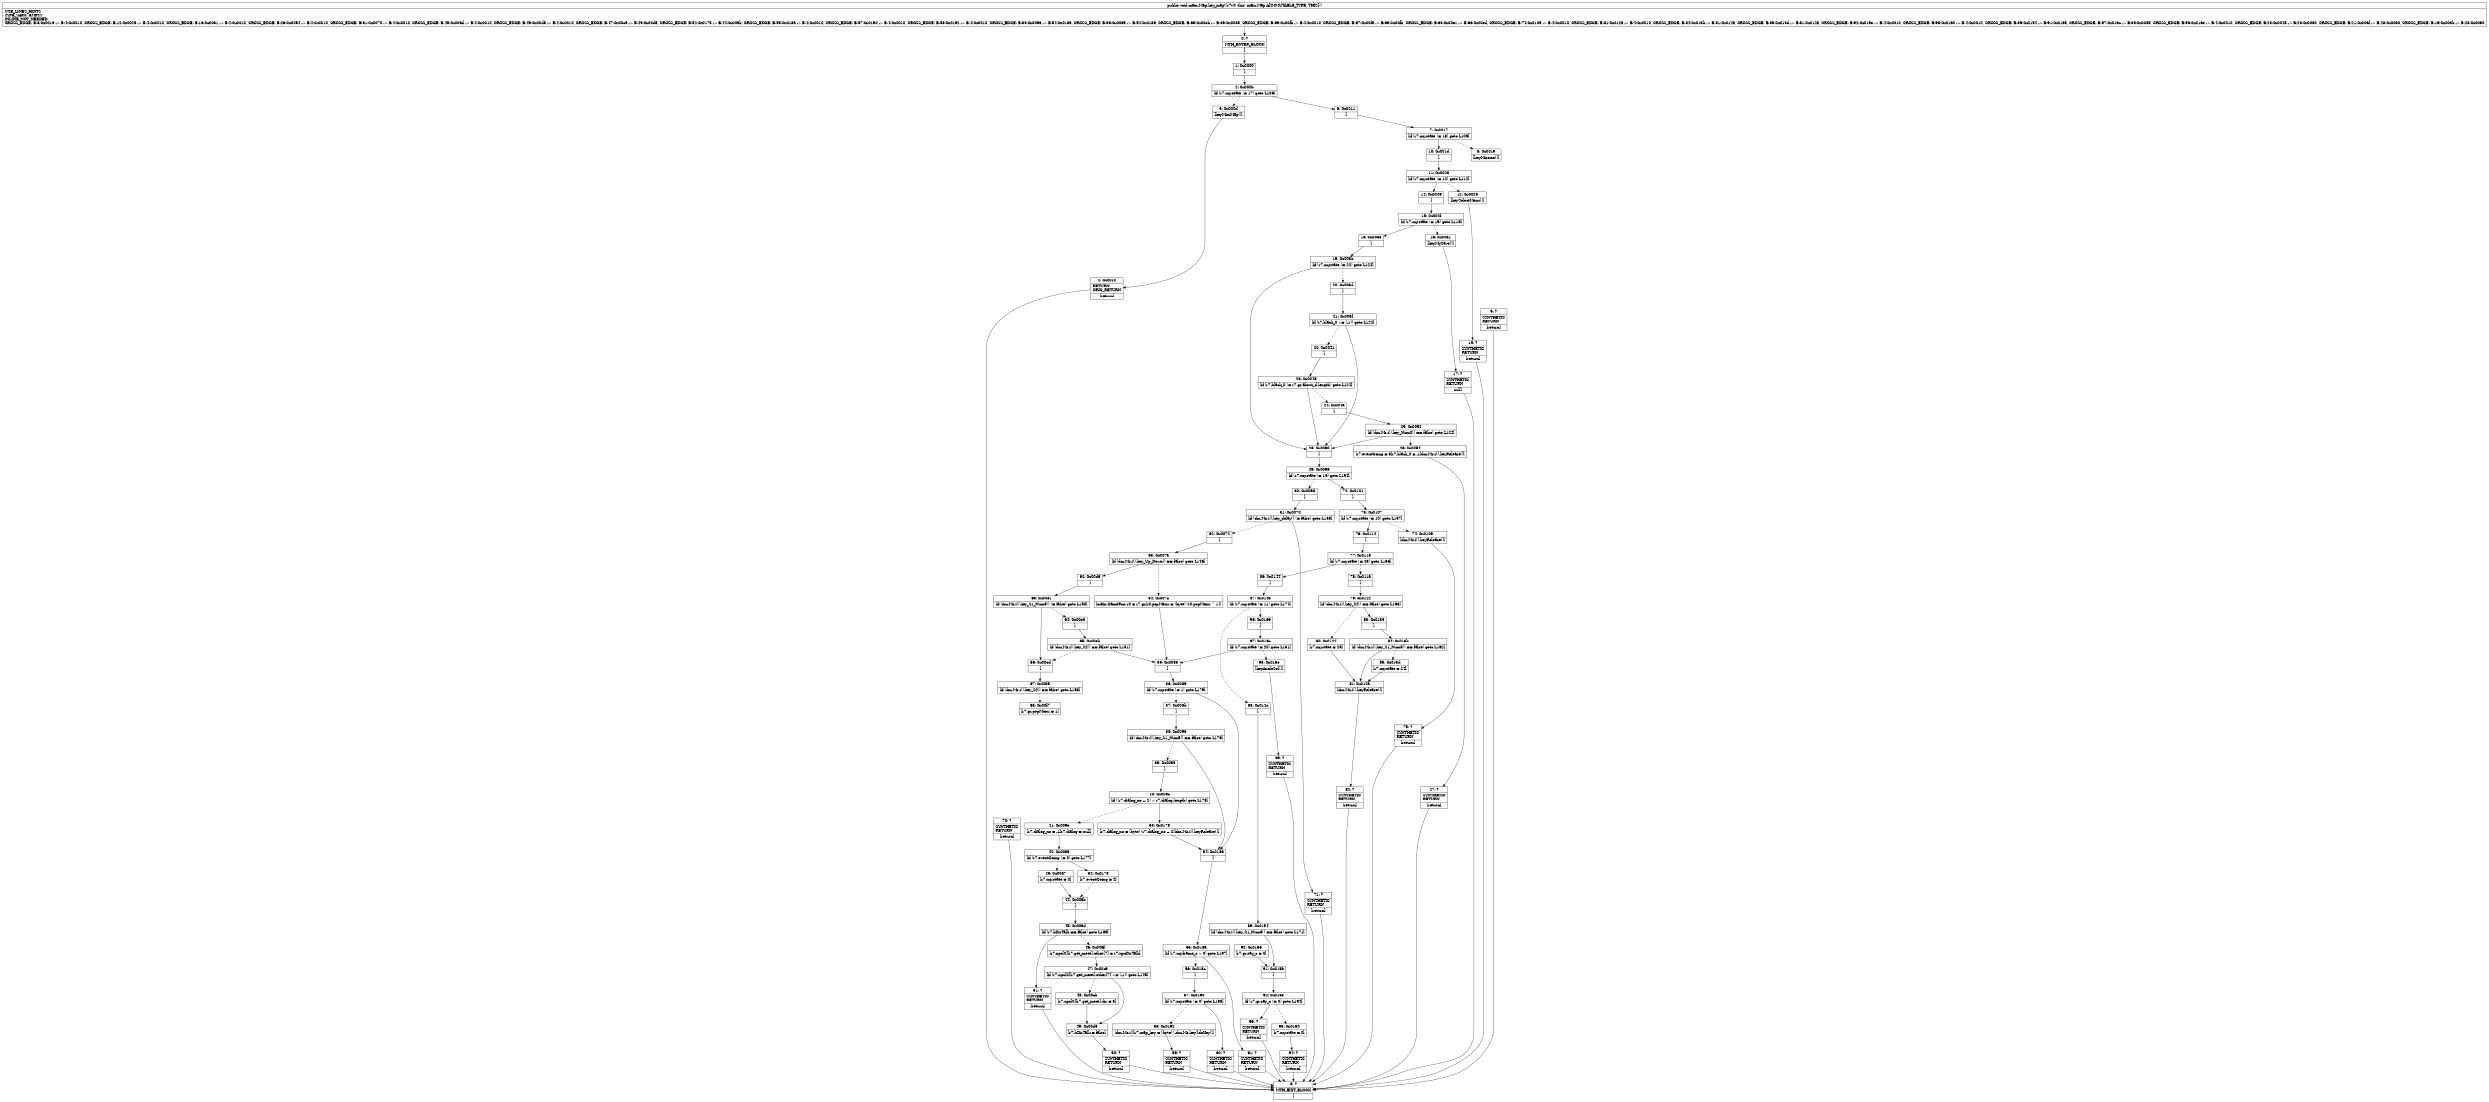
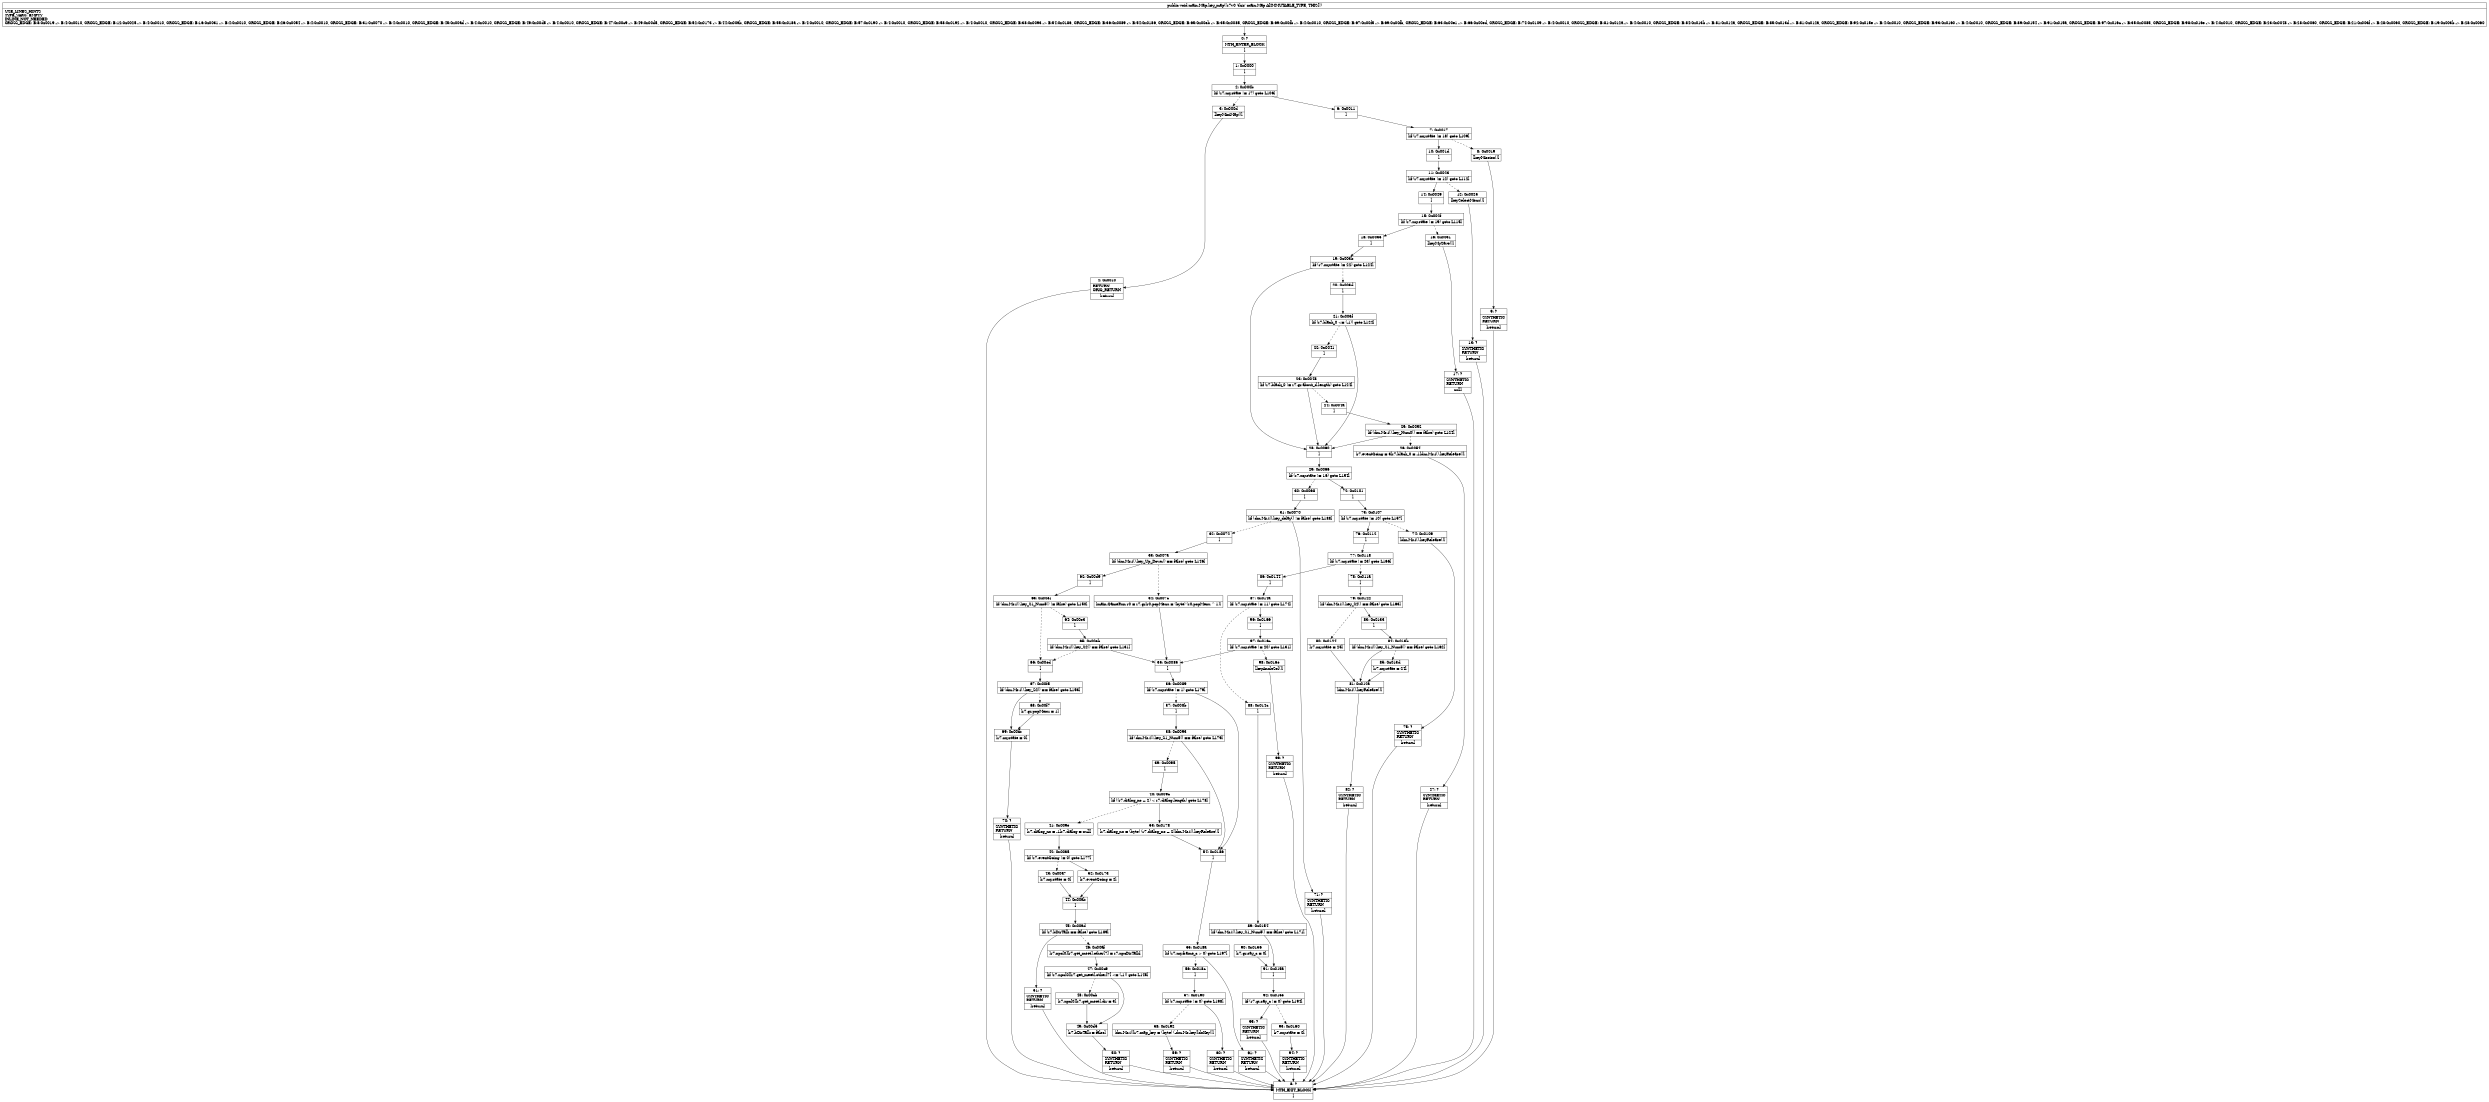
none -> (1494, 233)
(1041, 633) -> (1041, 633)
none -> (1012, 735)
(1088, 889) -> (1088, 889)
